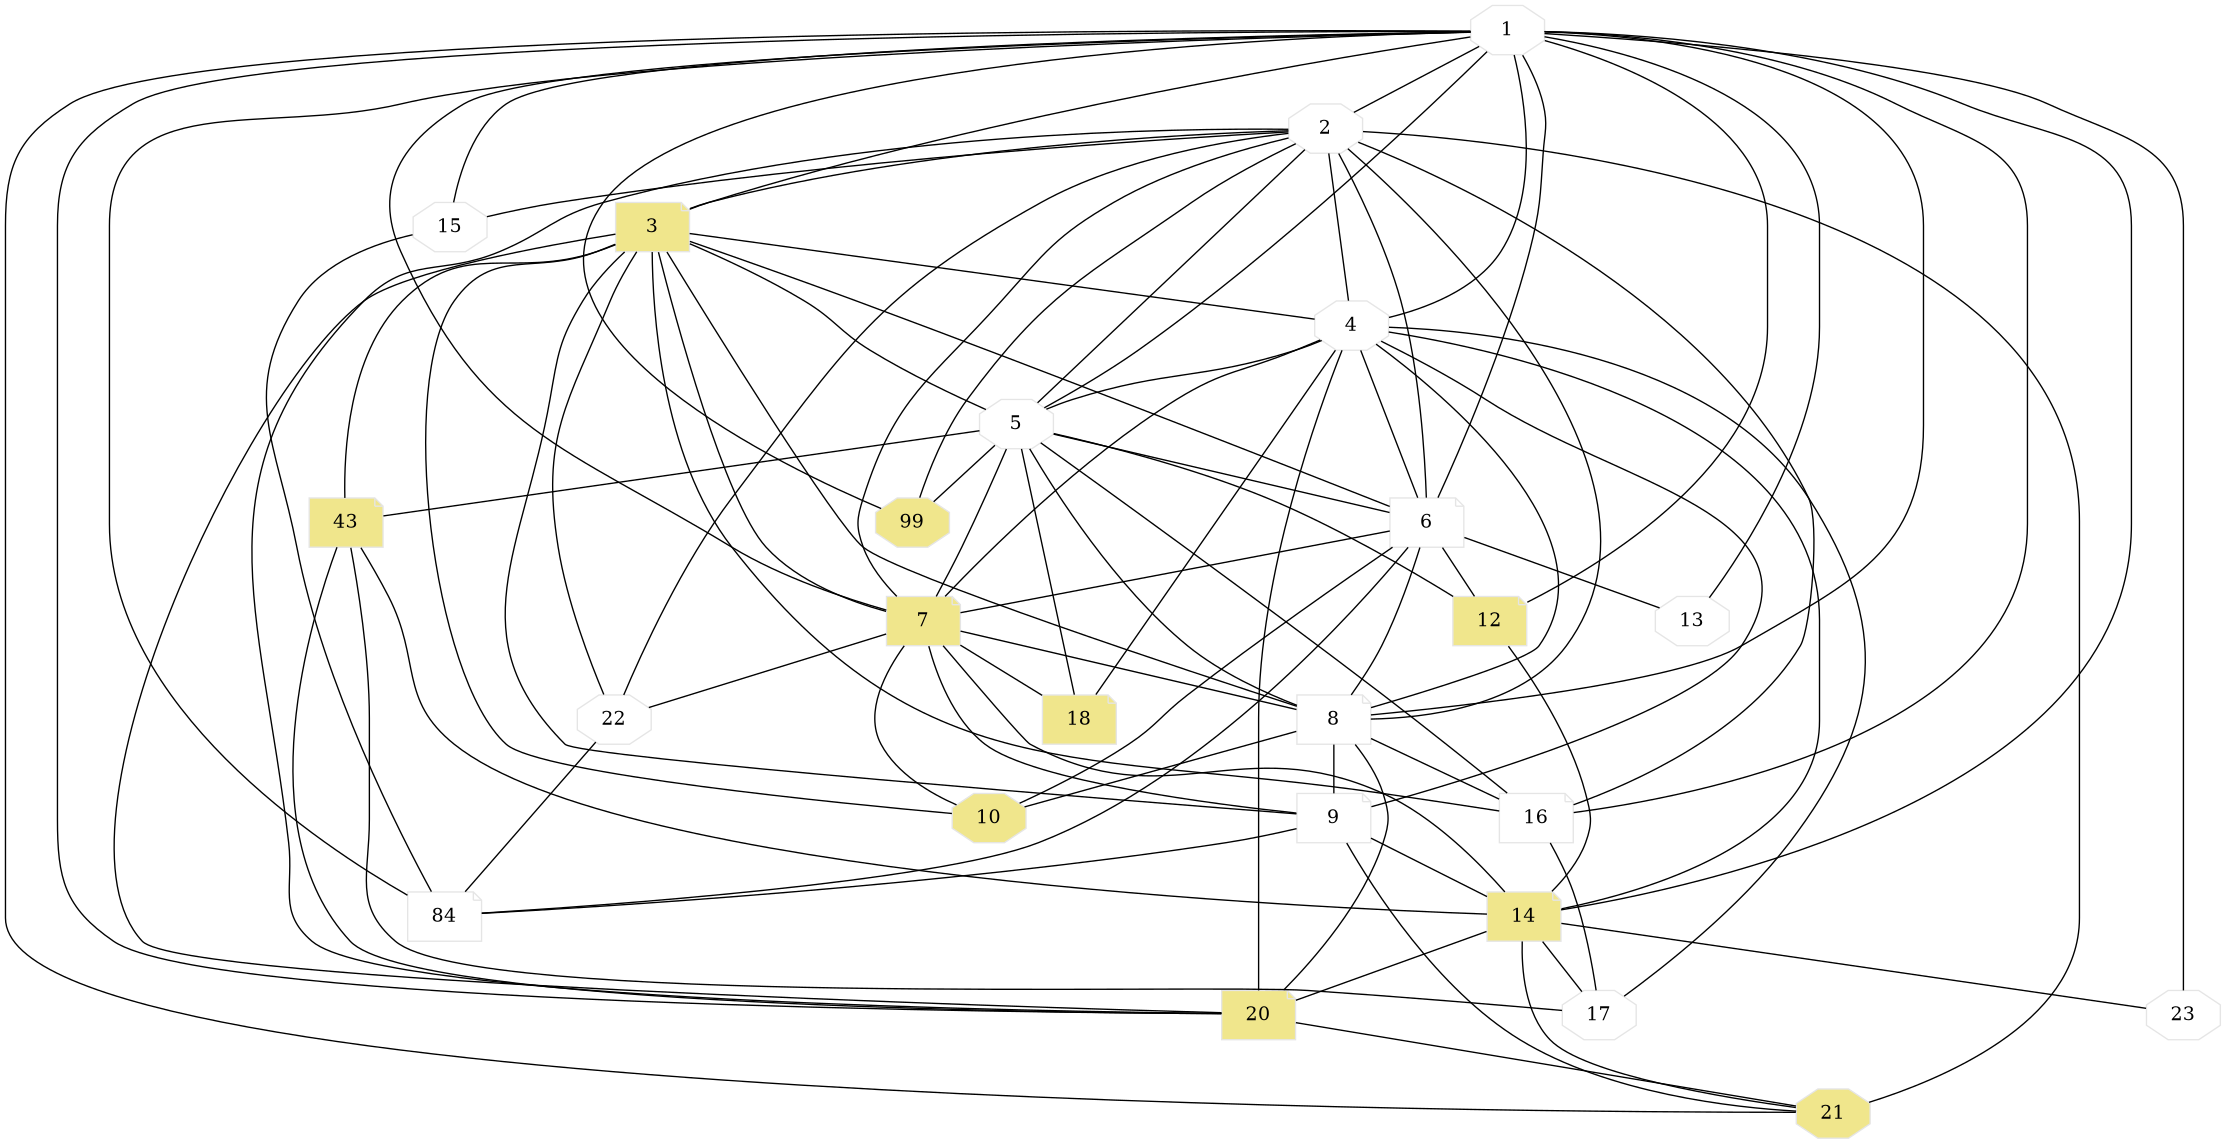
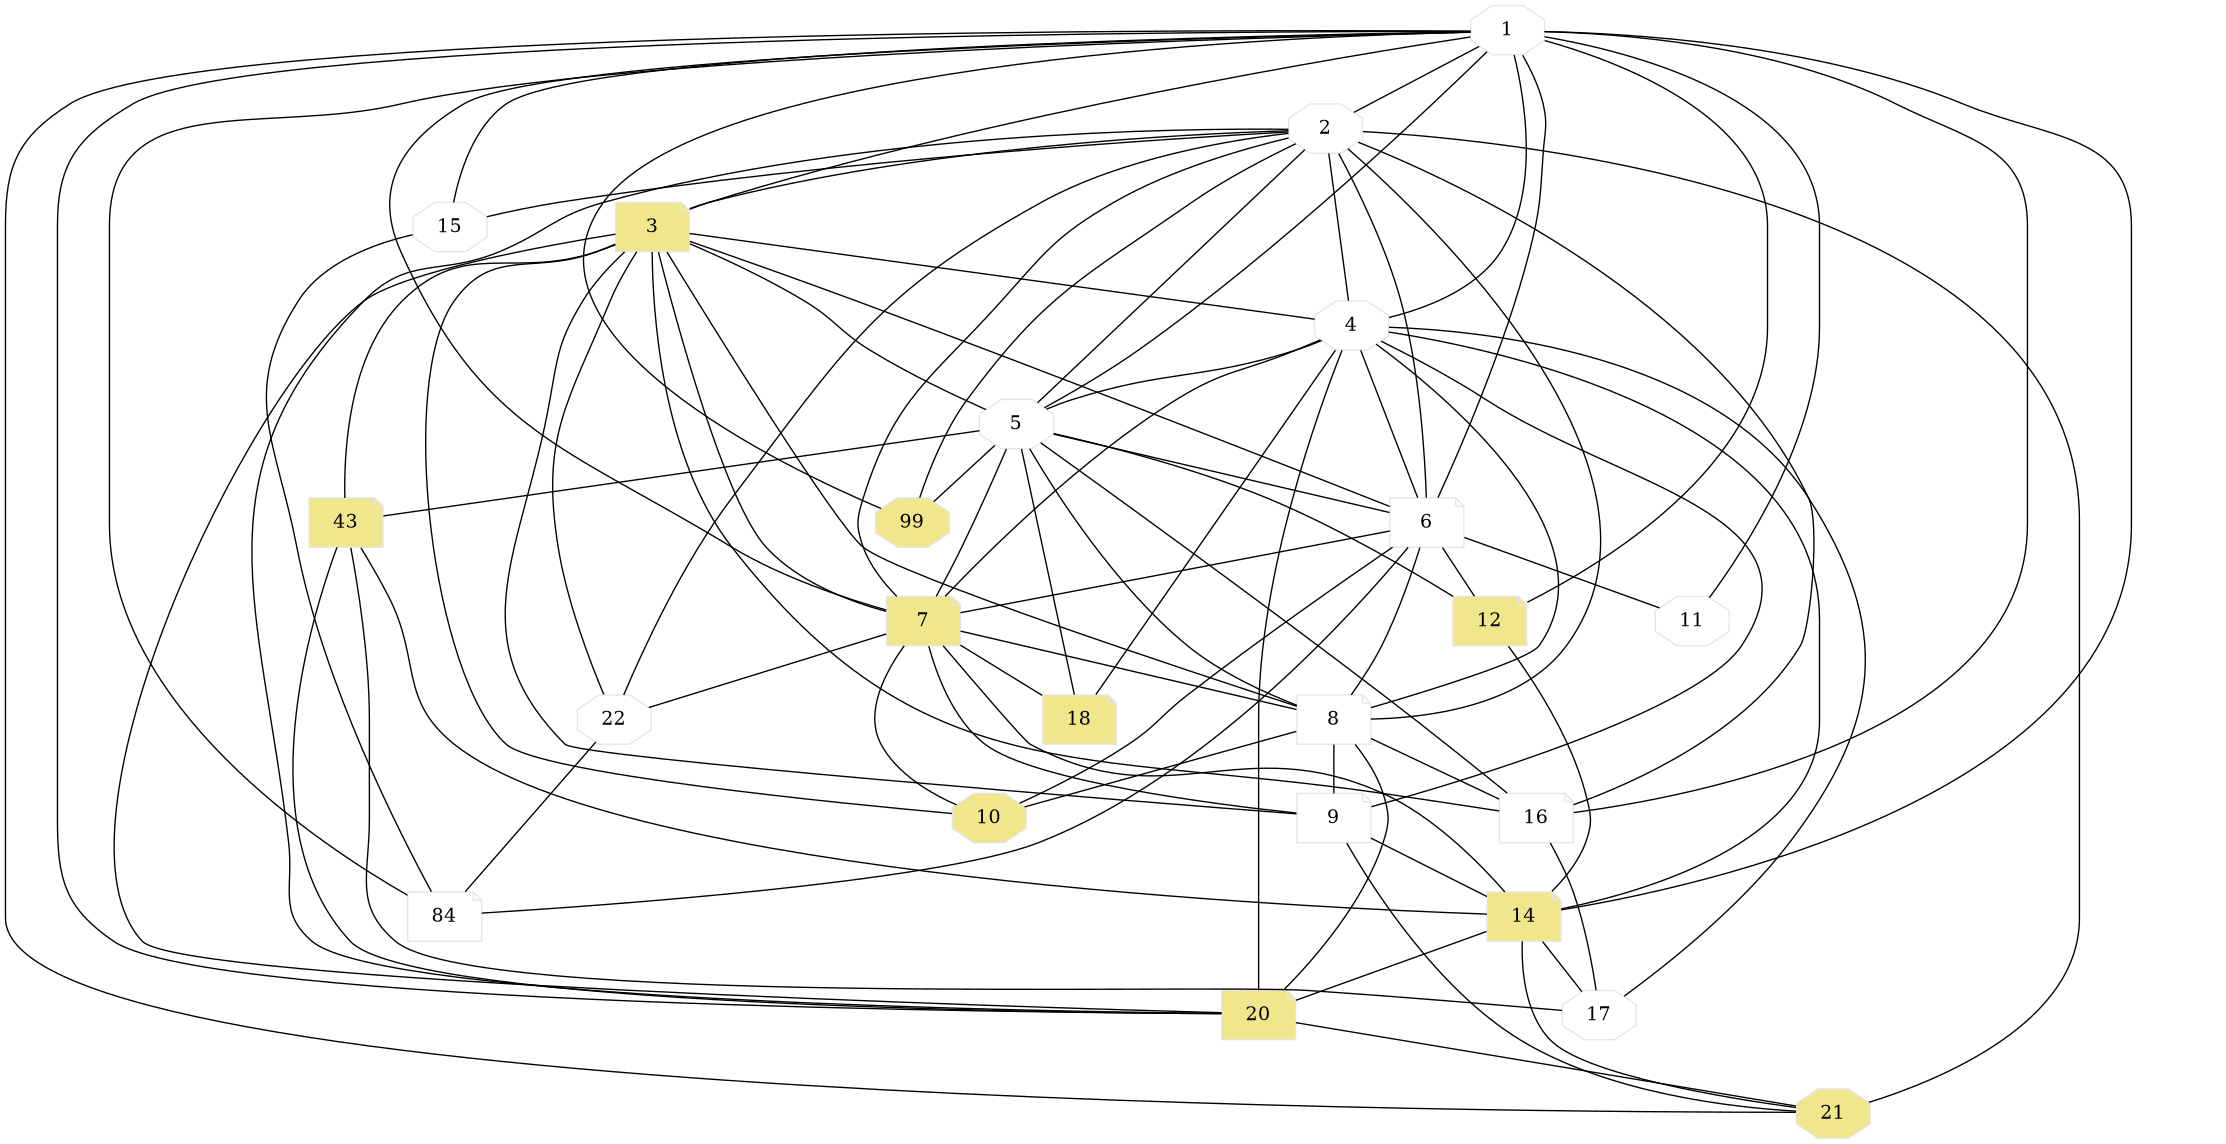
(1923, 435) -> none
(1692, 621) -> (1692, 621)
(891, 883) -> none
(2183, 1015) -> none
